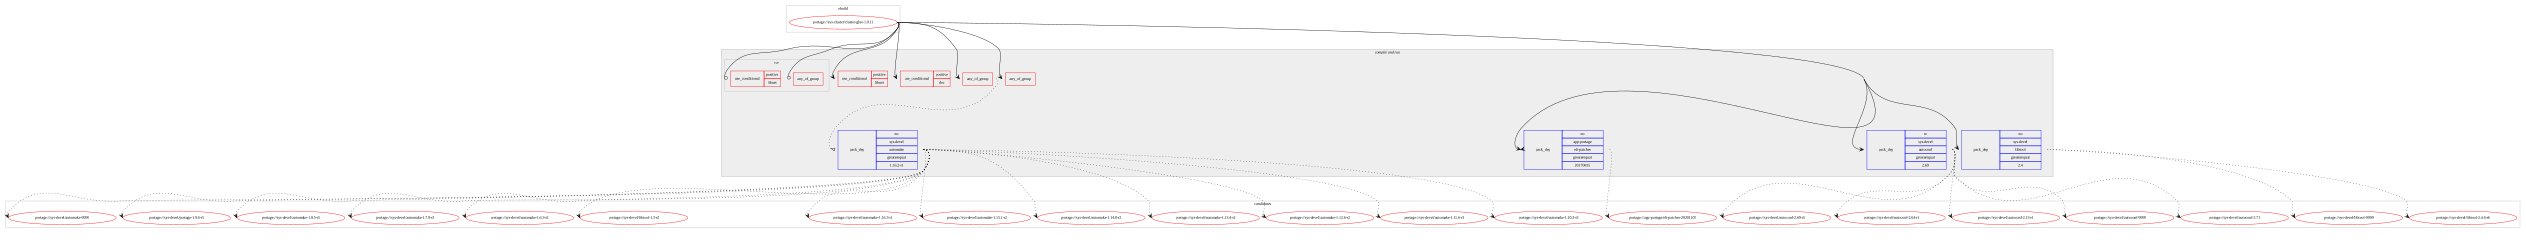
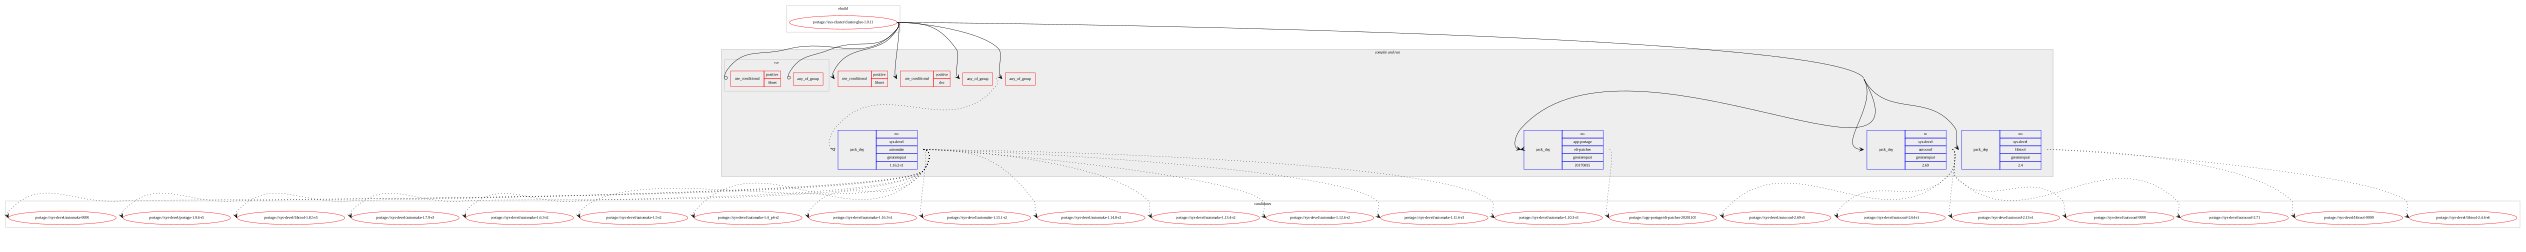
(291, 218) -> (291, 218)
(634, 218) -> (634, 218)
none -> (748, 218)
